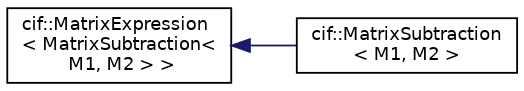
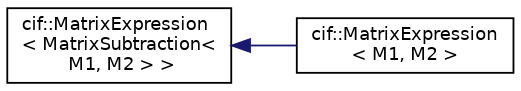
(407, 46) -> (405, 46)
